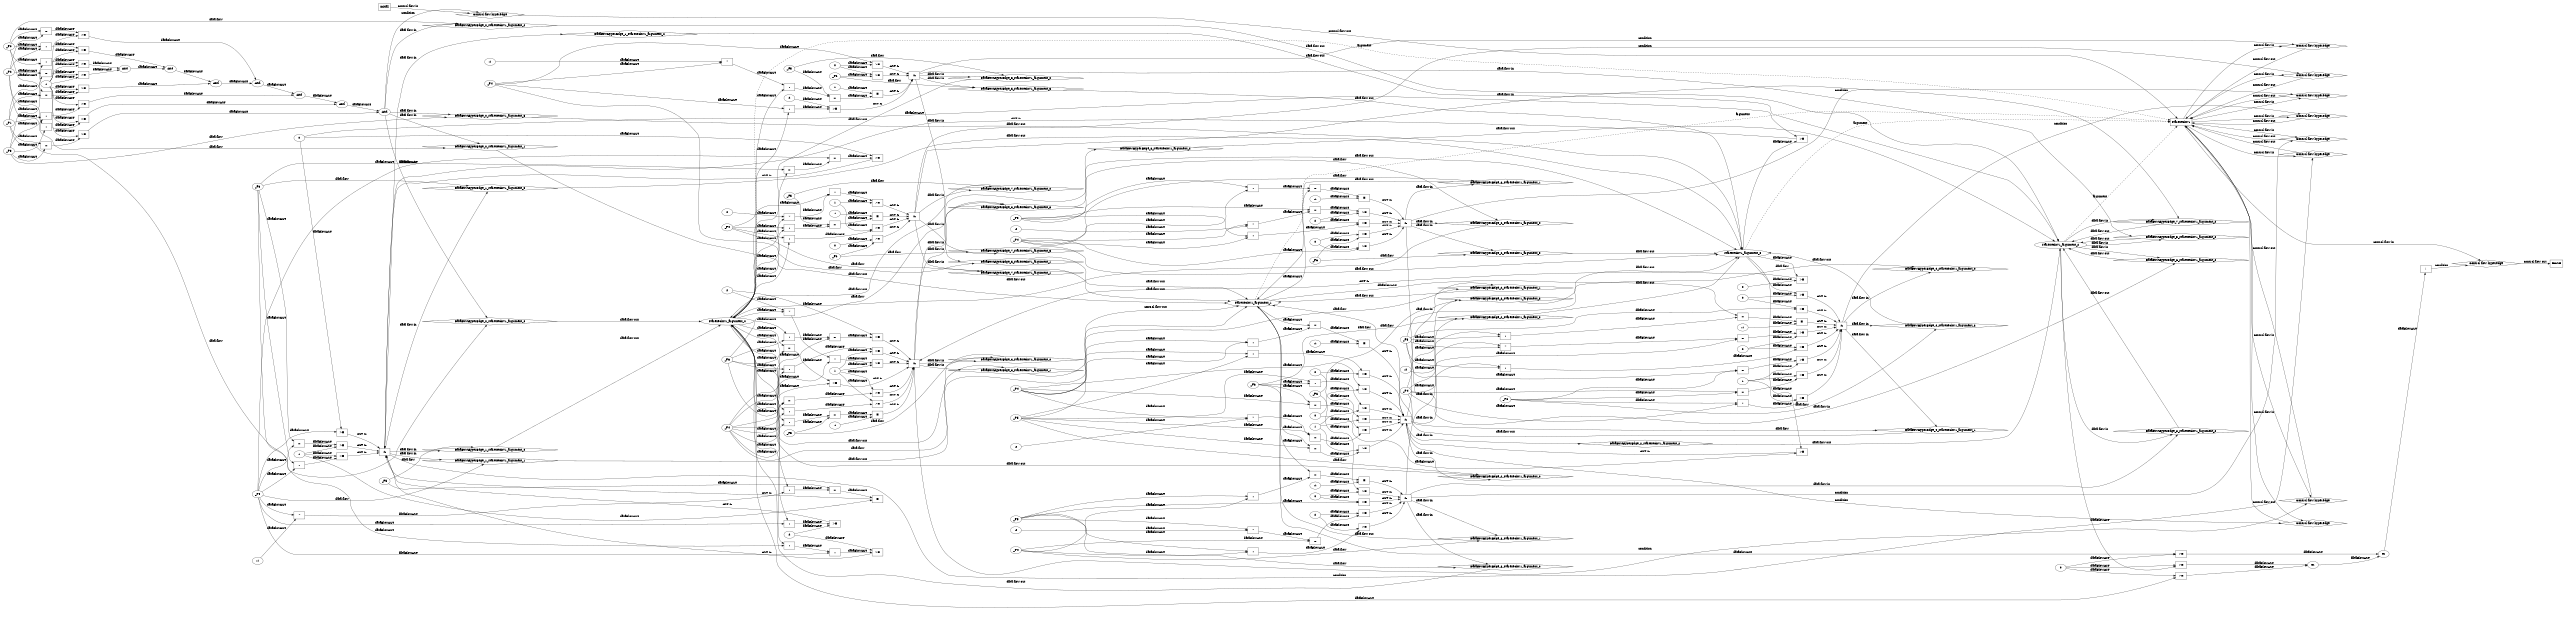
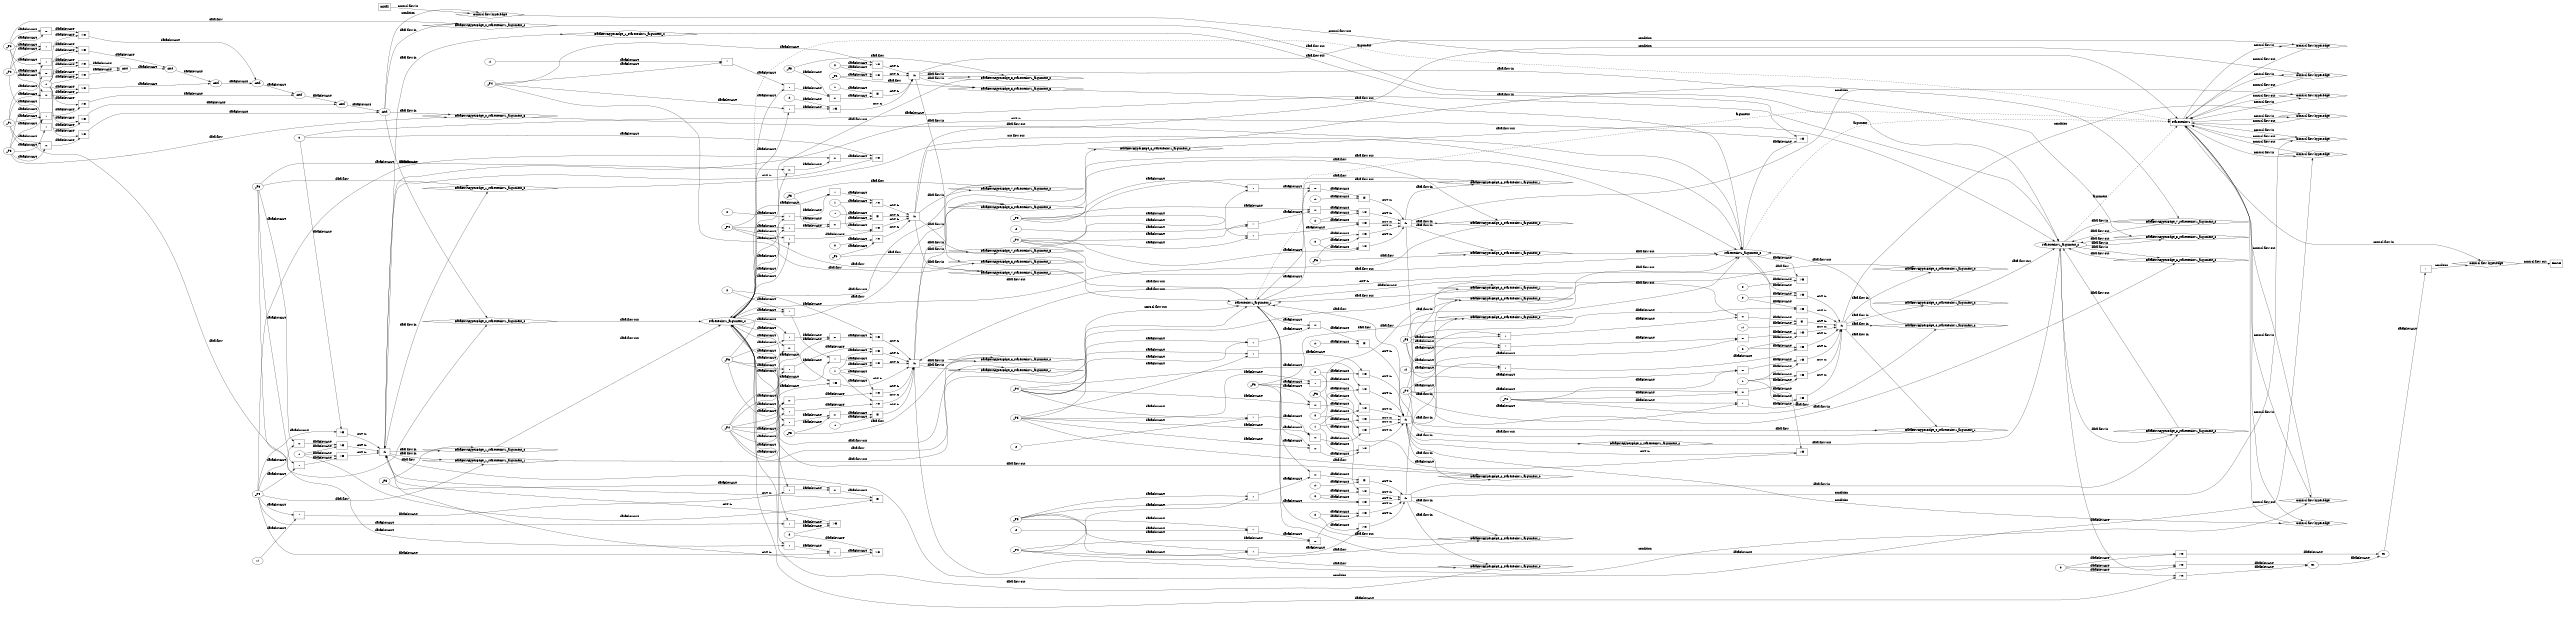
(1016, 136) -> (1016, 136)
(490, 147) -> none
none -> (1940, 303)
